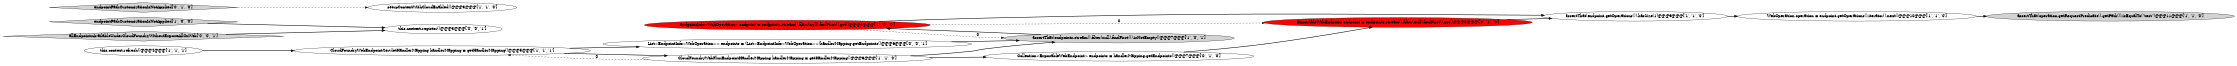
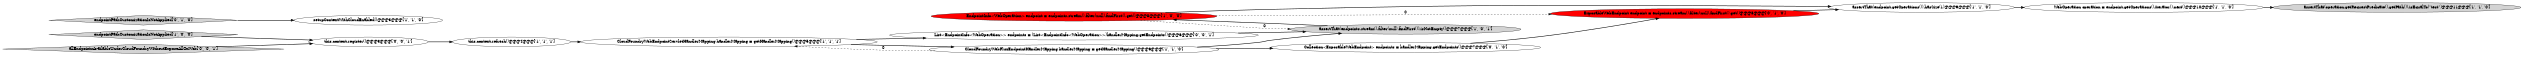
(302, 7) -> (265, 20)
none -> (439, 42)
